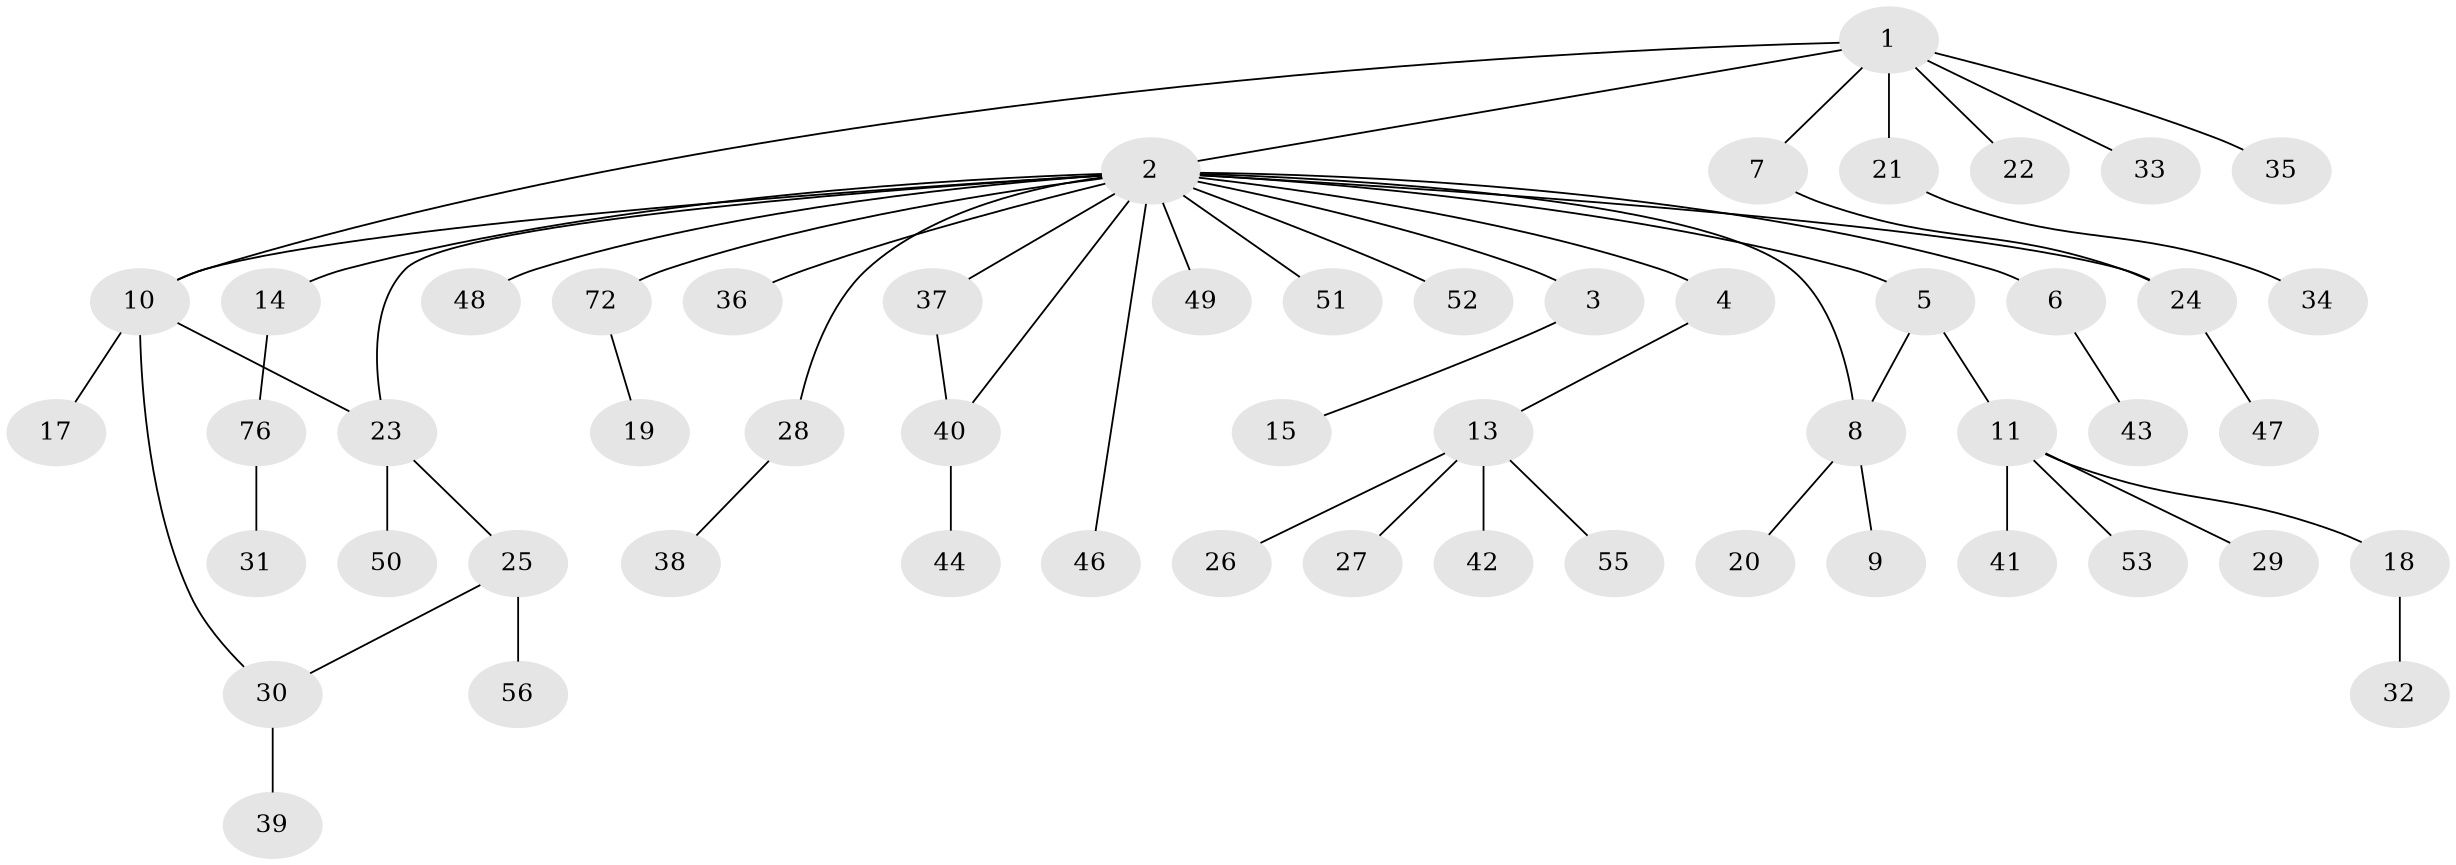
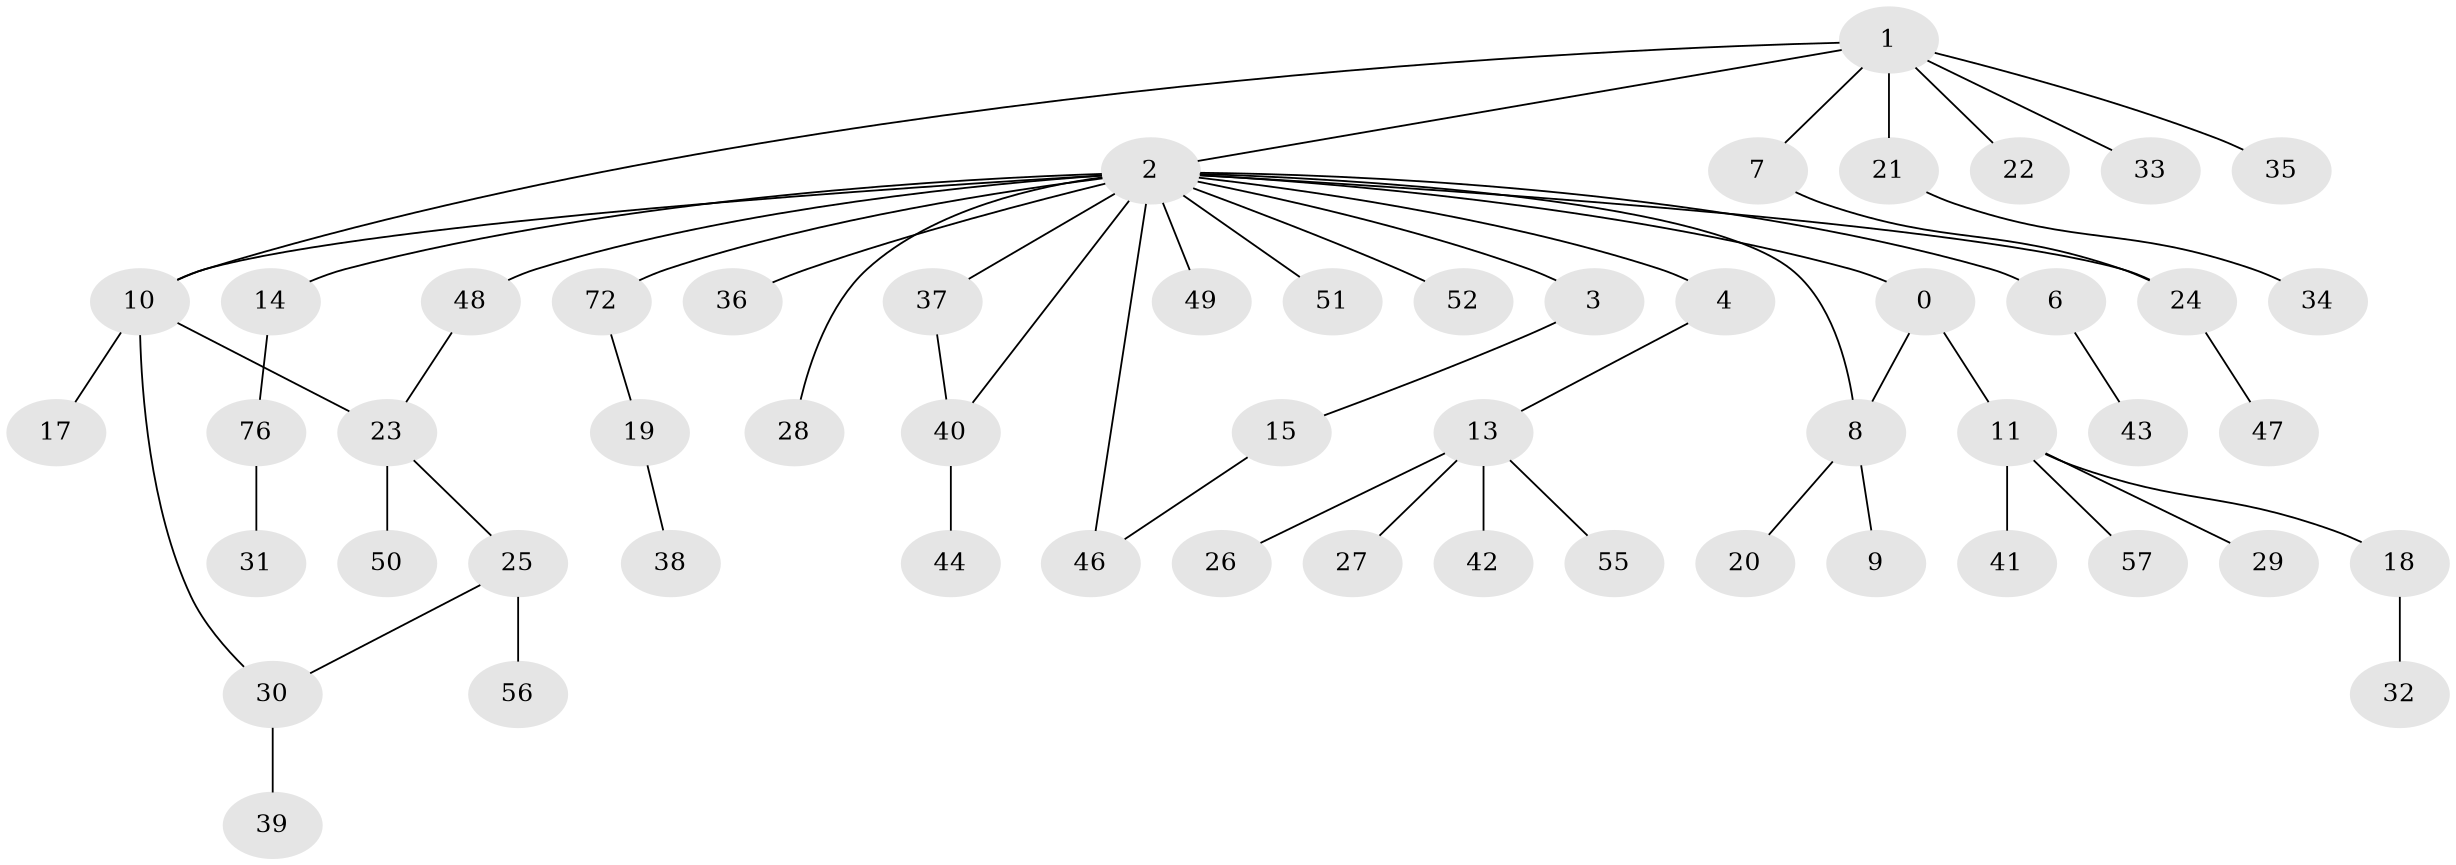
(682, 211) -> (429, 367)
(1925, 302) -> (1925, 302)
(733, 498) -> (655, 498)
none -> (1186, 498)
(2138, 564) -> (2138, 564)
